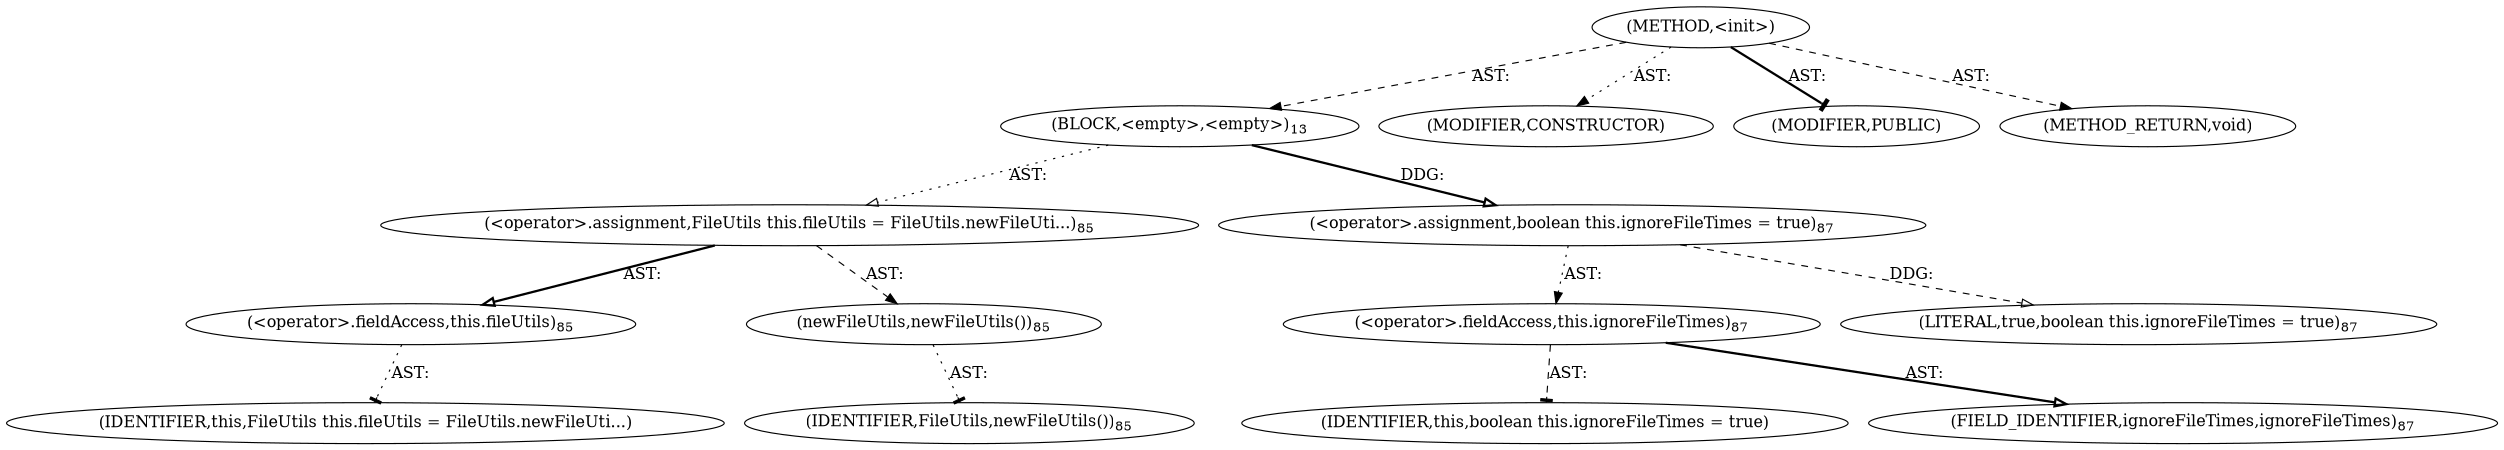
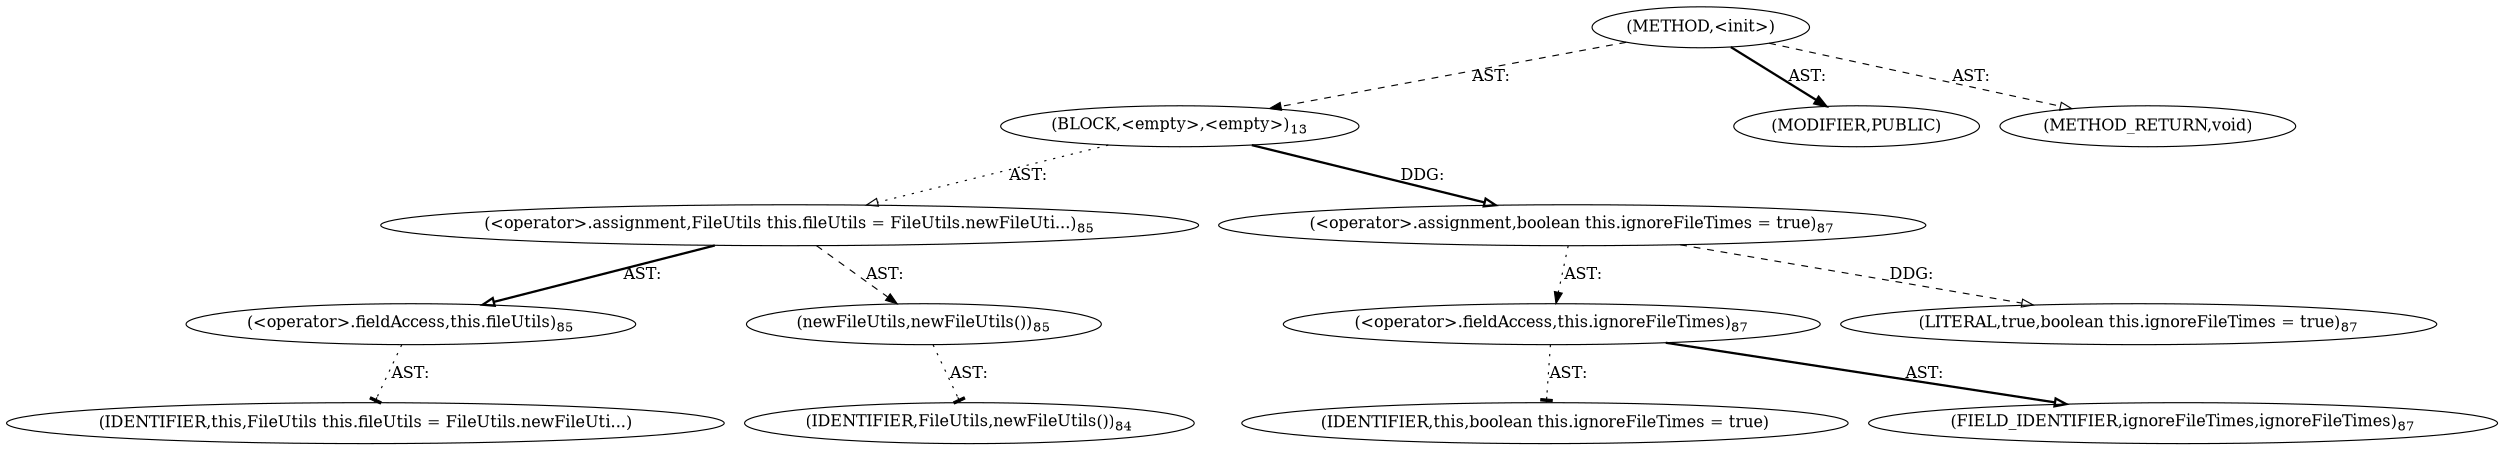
(1776, 75) -> (1776, 75)
(1915, 75) -> (1915, 75)
(1546, 126) -> none
(1549, 371) -> (1549, 371)
(1124, 421) -> (1124, 421)
